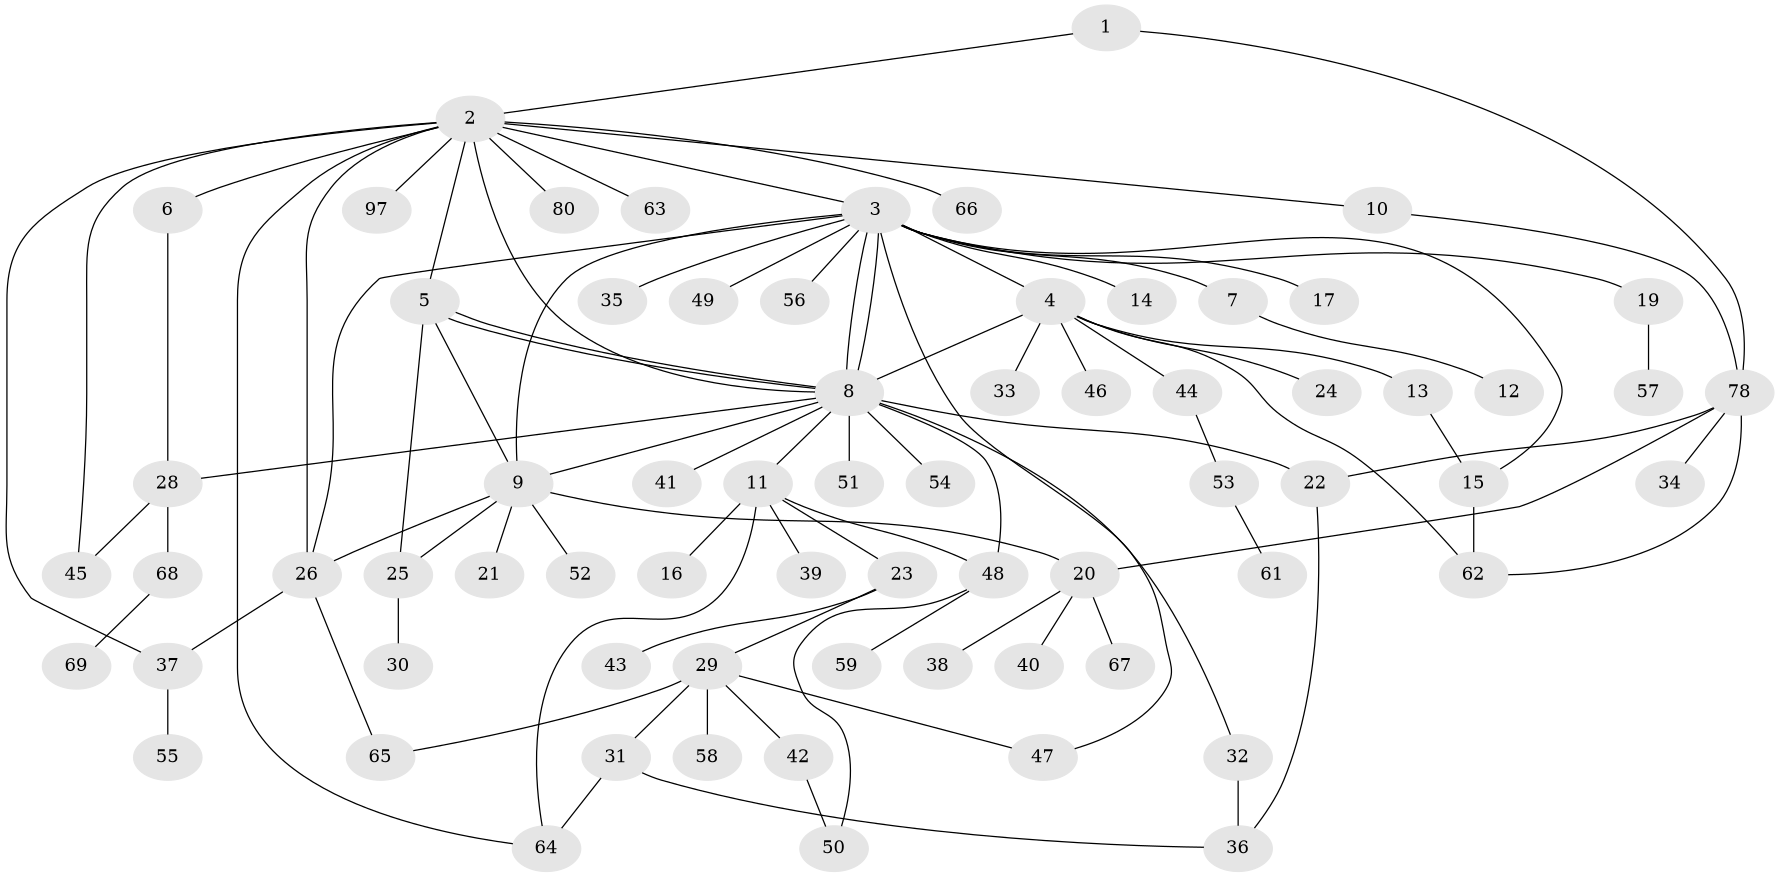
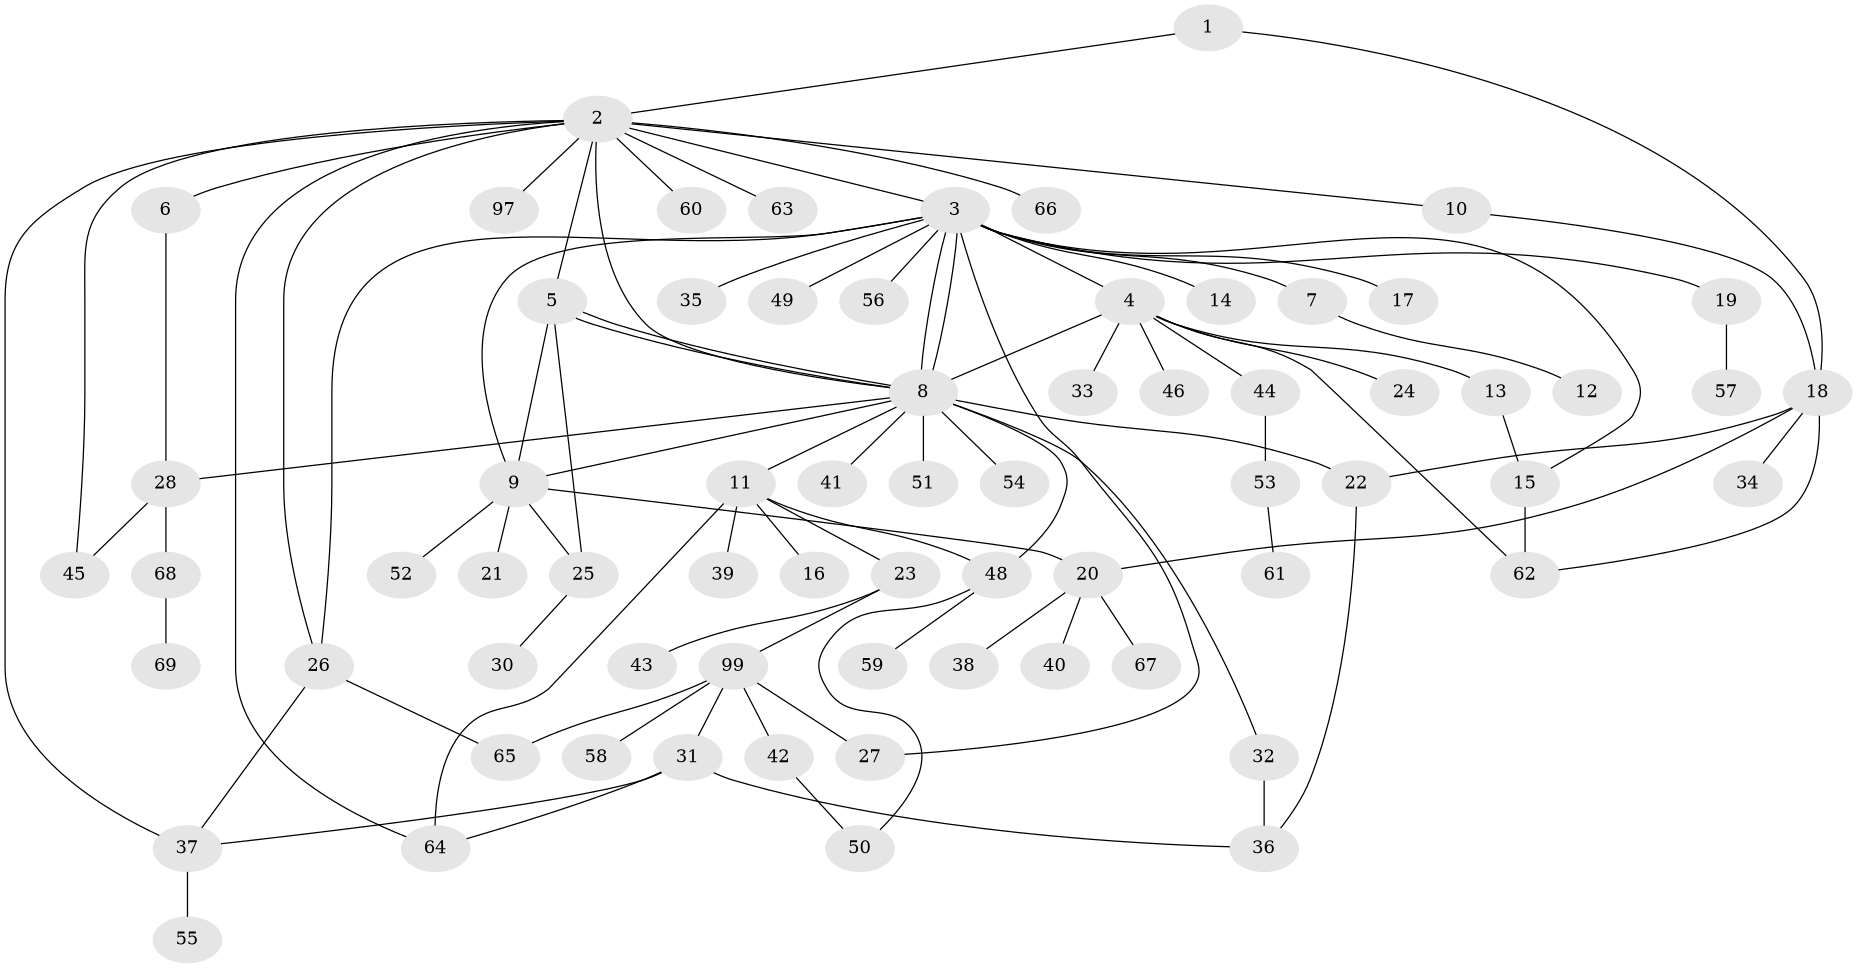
(564, 210) -> (692, 210)
(1740, 393) -> (1818, 393)
(411, 527) -> none
(707, 666) -> (733, 666)
(1043, 757) -> (870, 757)
none -> (454, 815)
